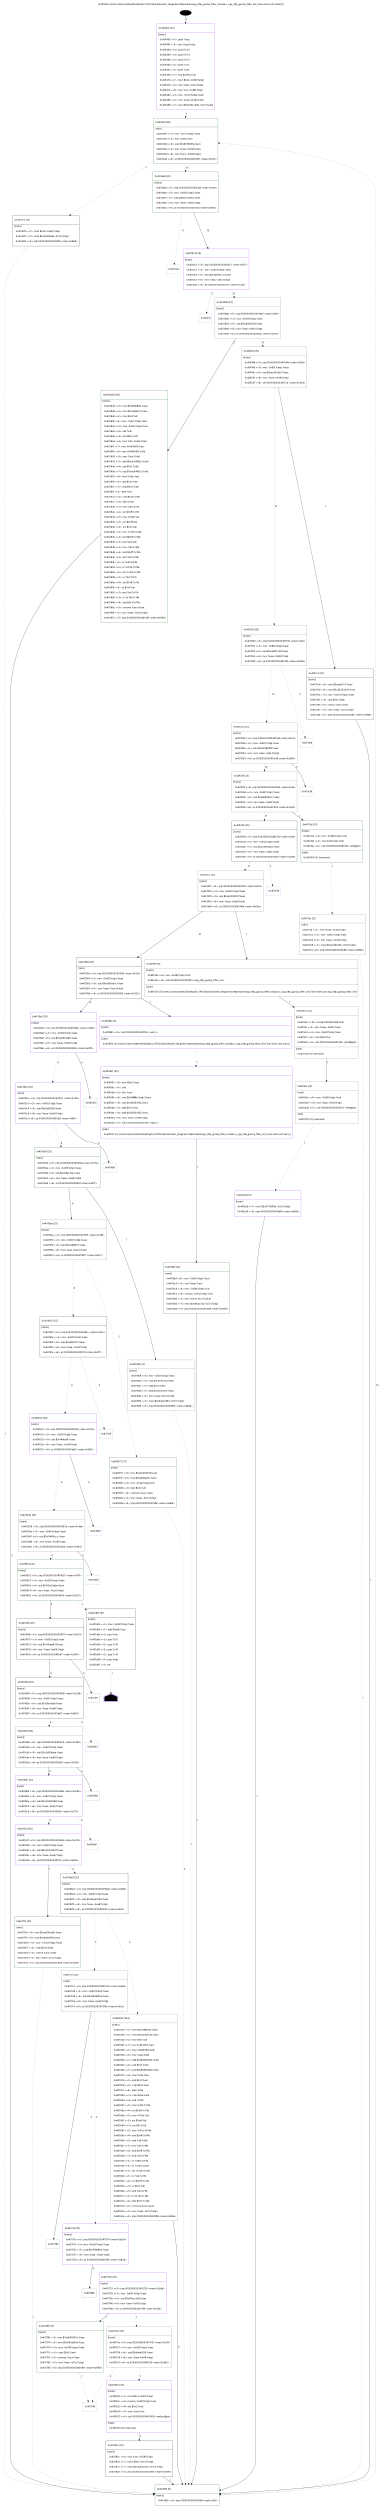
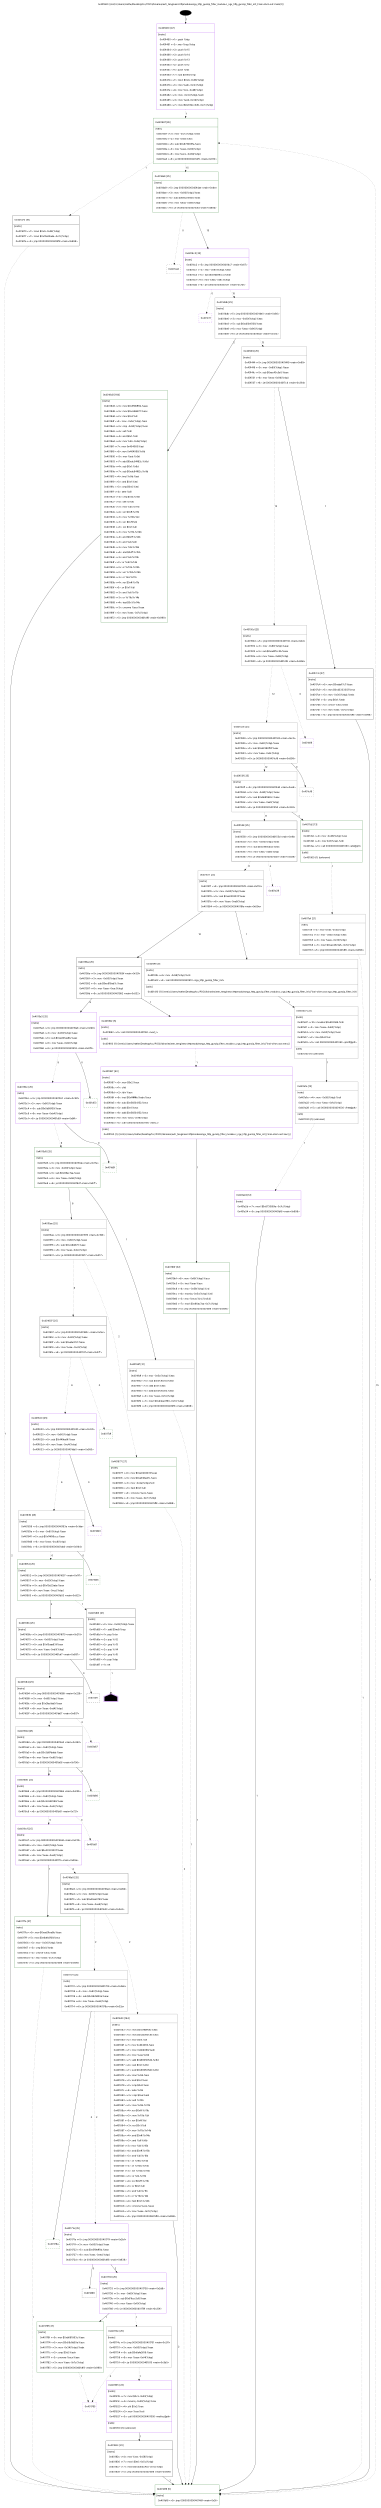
none -> (114, 2268)
